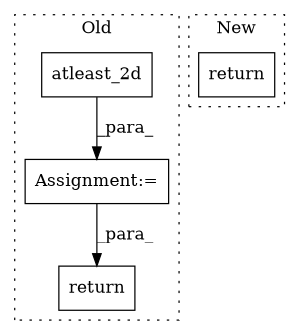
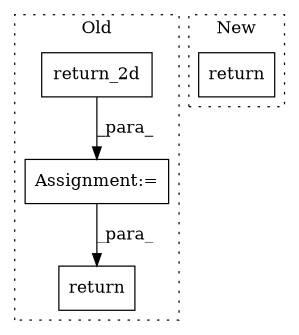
(97, 75) -> (97, 75)
